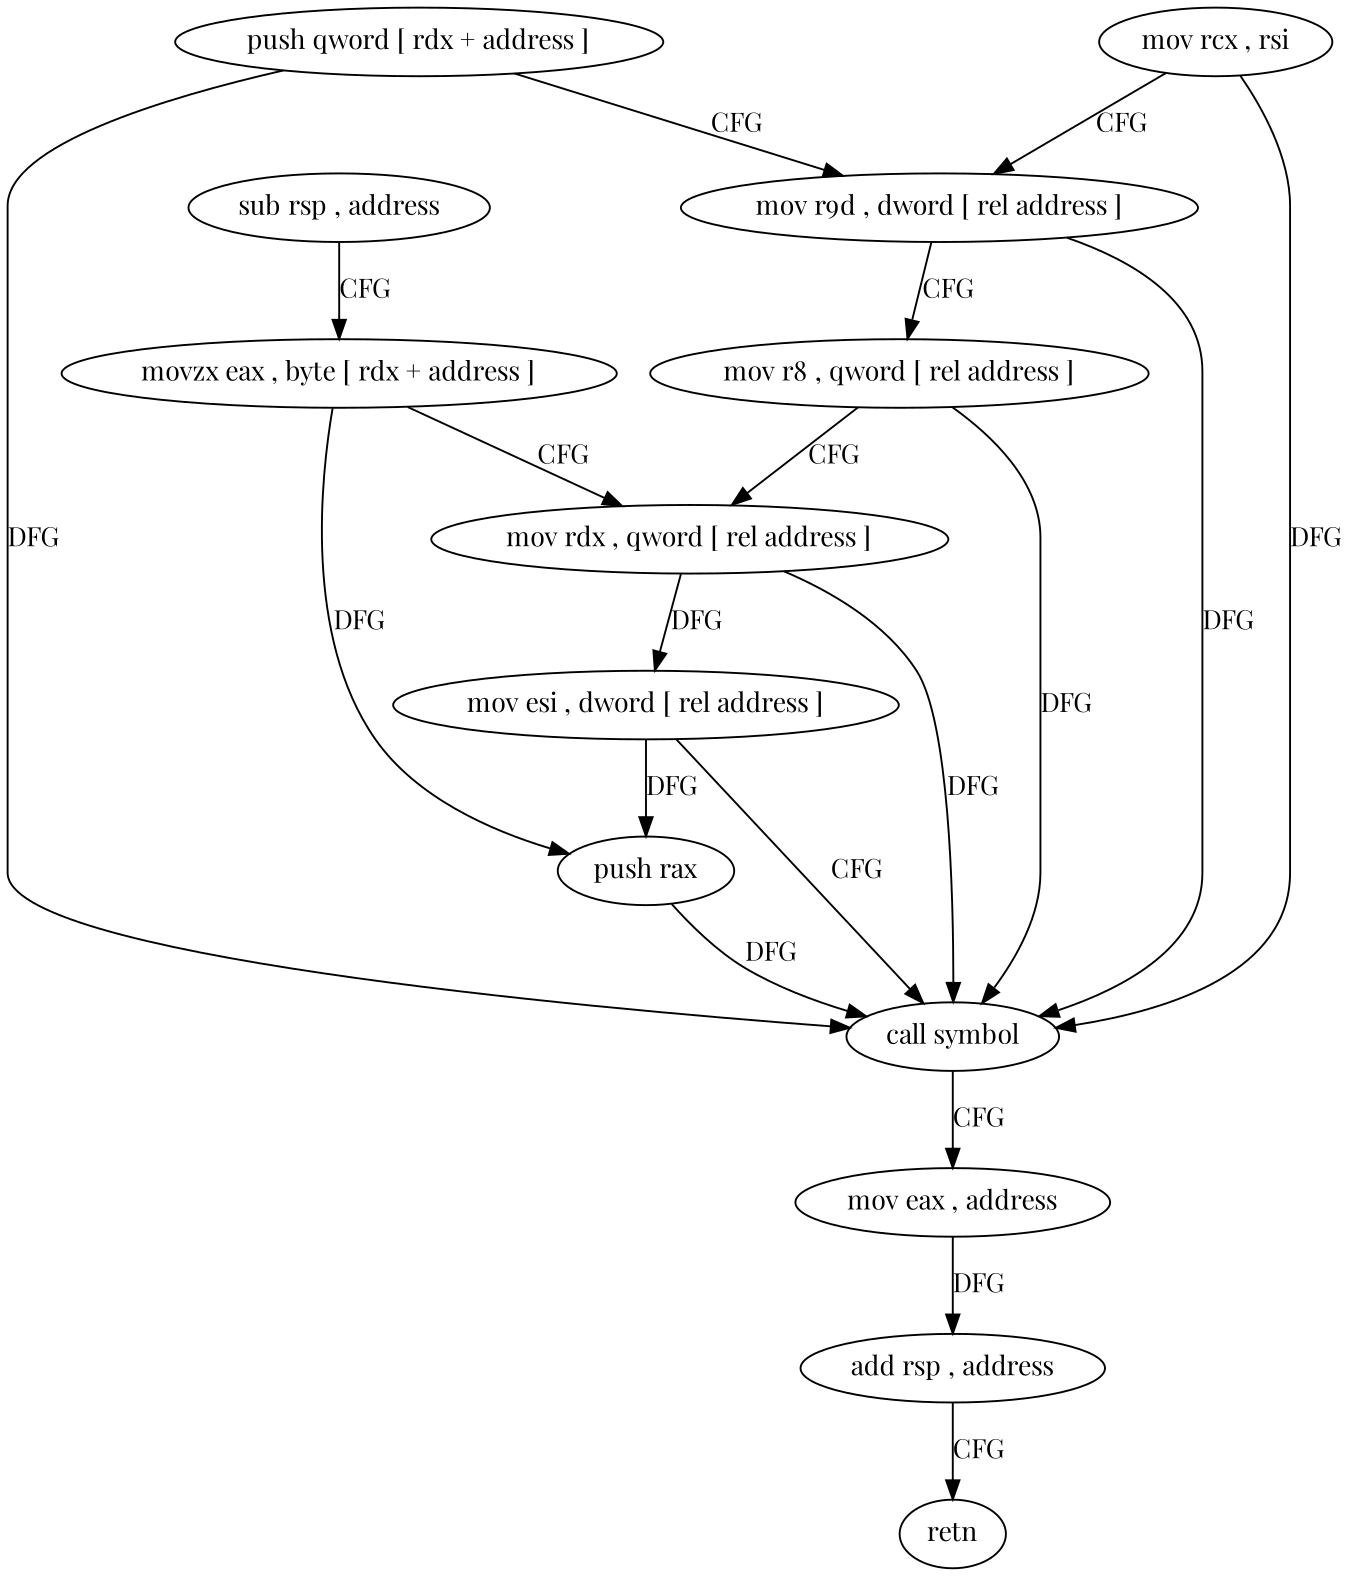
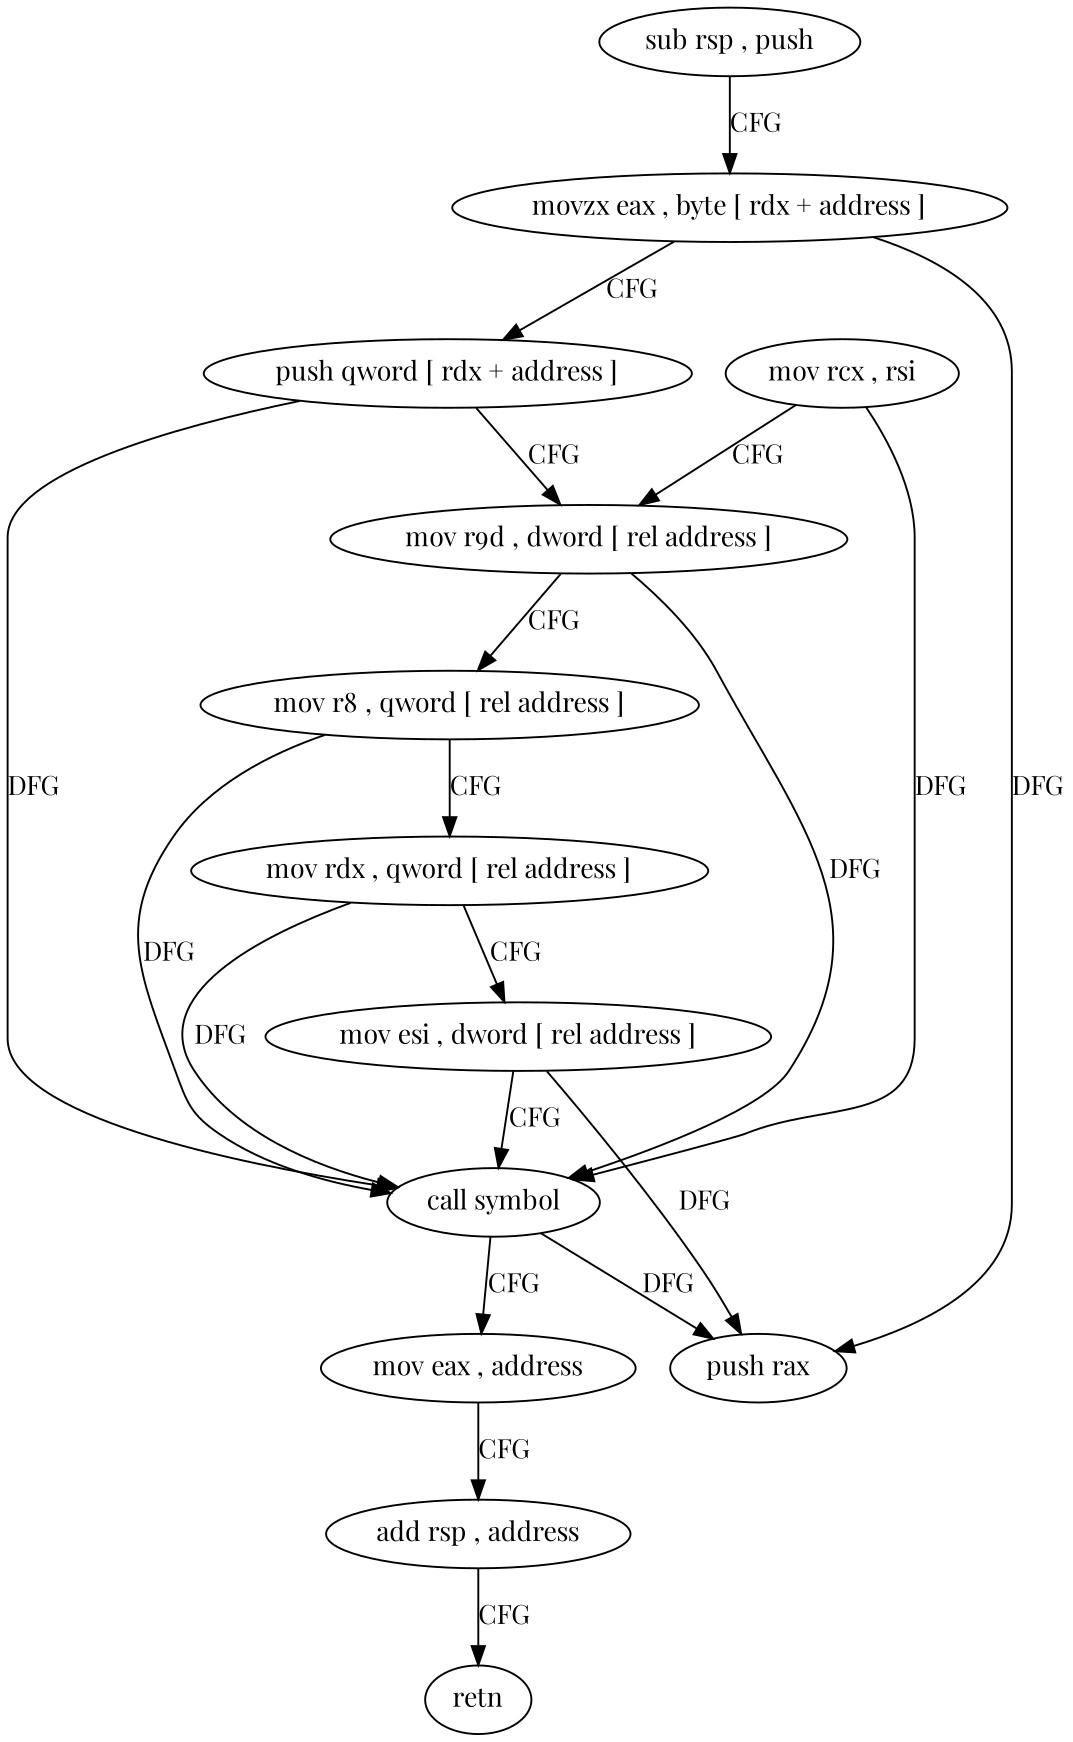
(339, 208) -> (730, 42)
(506, 453) -> (597, 286)
(697, 622) -> (516, 954)
(751, 971) -> (619, 1281)
(979, 1285) -> (505, 1451)
